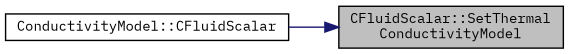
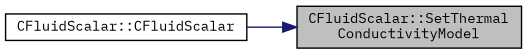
(147, 27) -> (126, 27)
